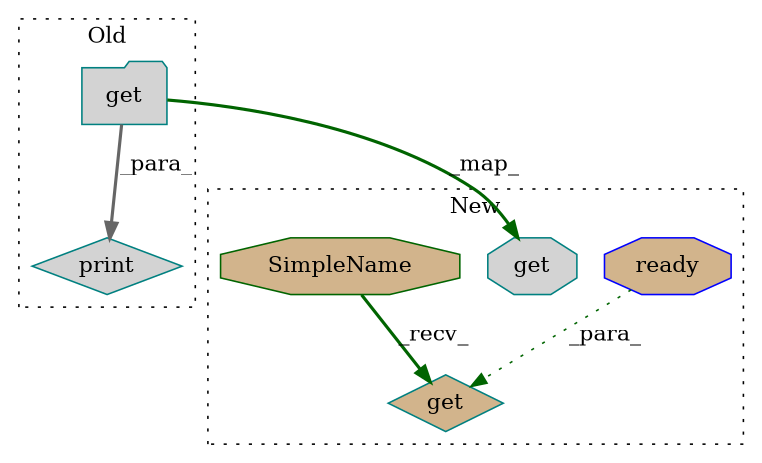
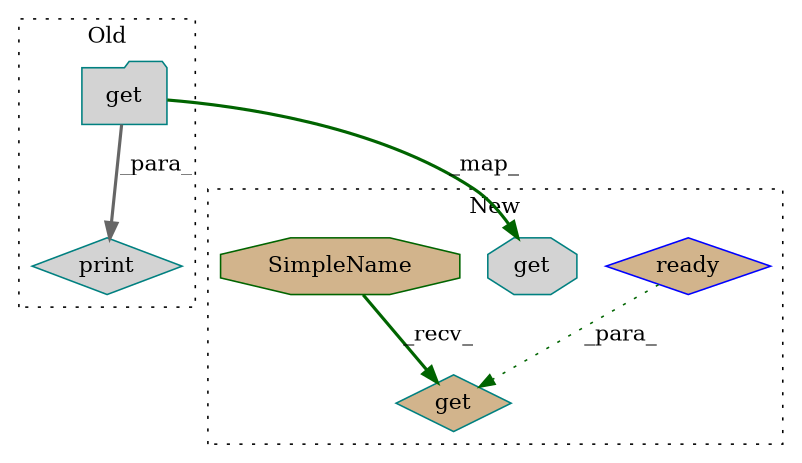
(668, 266) -> (688, 266)
